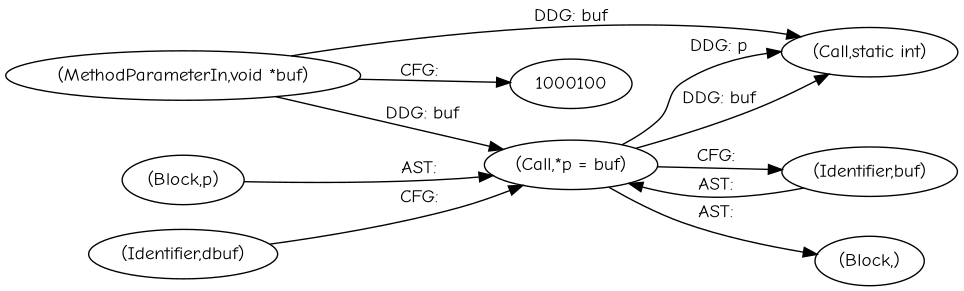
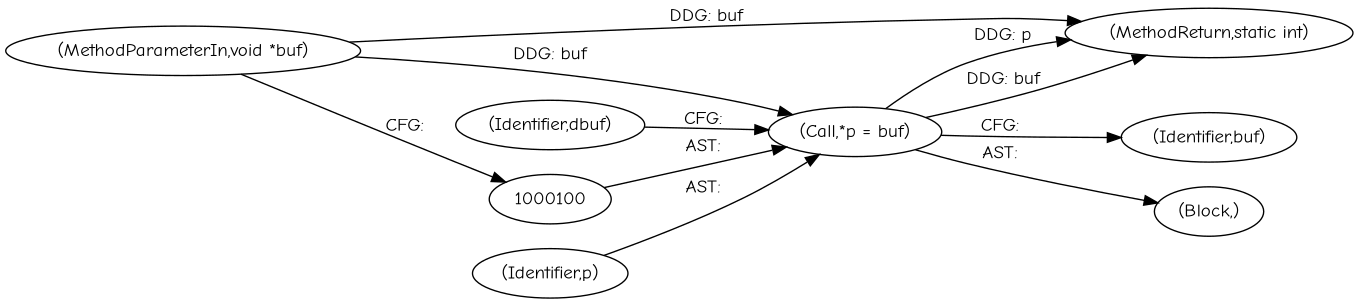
(870, 52) -> (1209, 33)
(183, 180) -> (550, 273)
(723, 197) -> (688, 169)
